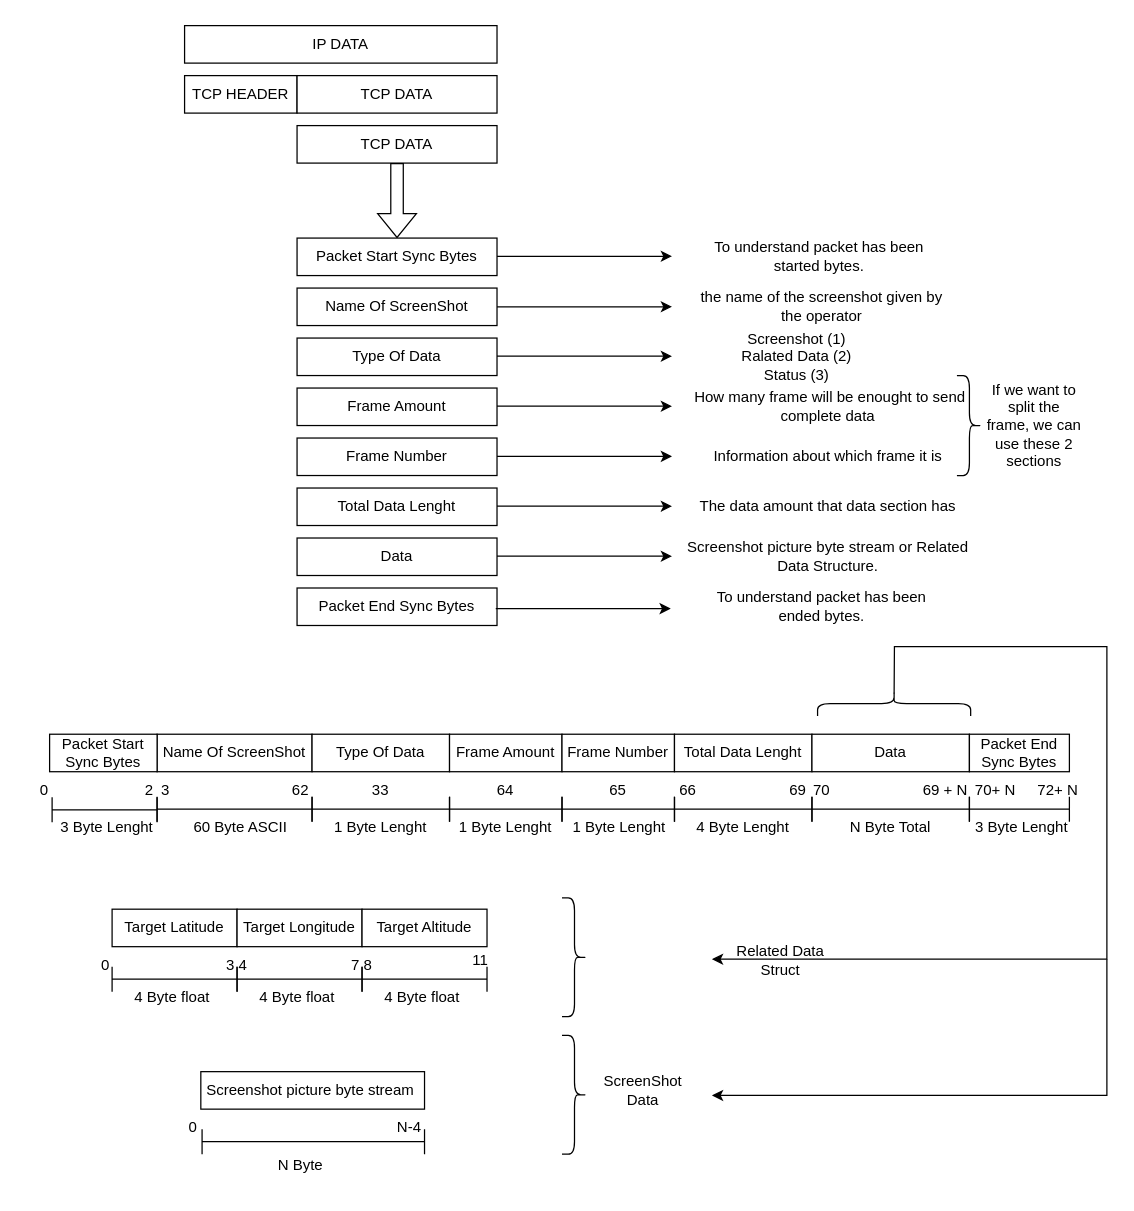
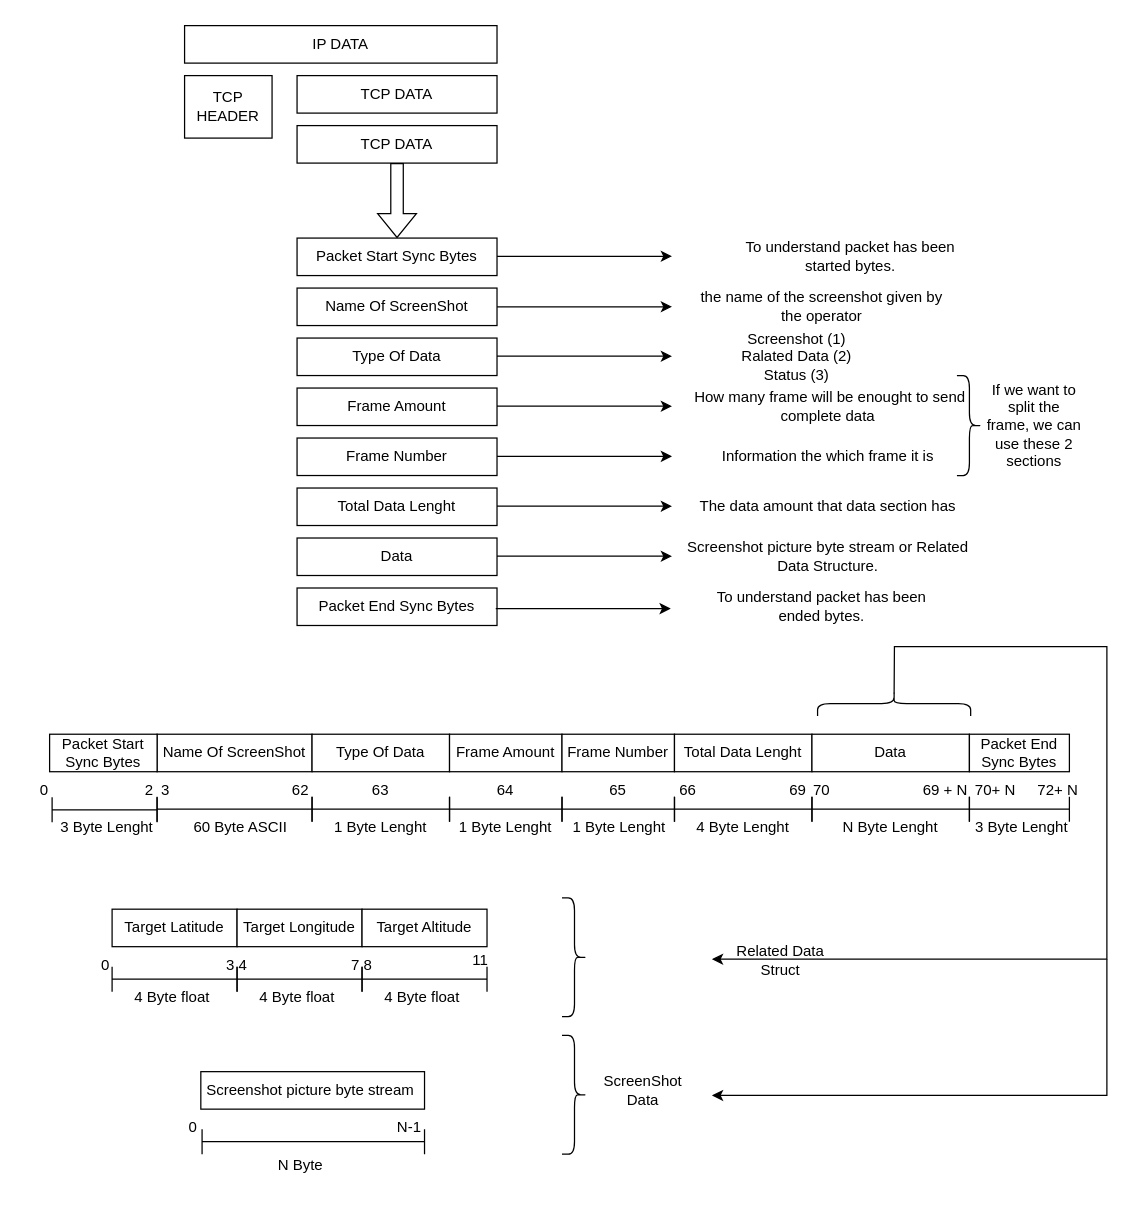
(241, 94) -> (228, 107)
(819, 257) -> (851, 257)
(828, 457) -> (828, 457)
(381, 791) -> (381, 791)
(891, 828) -> (891, 828)
(409, 1128) -> (409, 1128)
